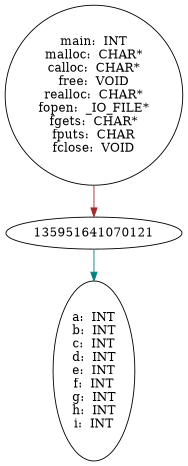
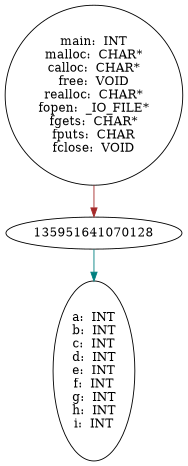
(94, 233) -> (94, 233)
